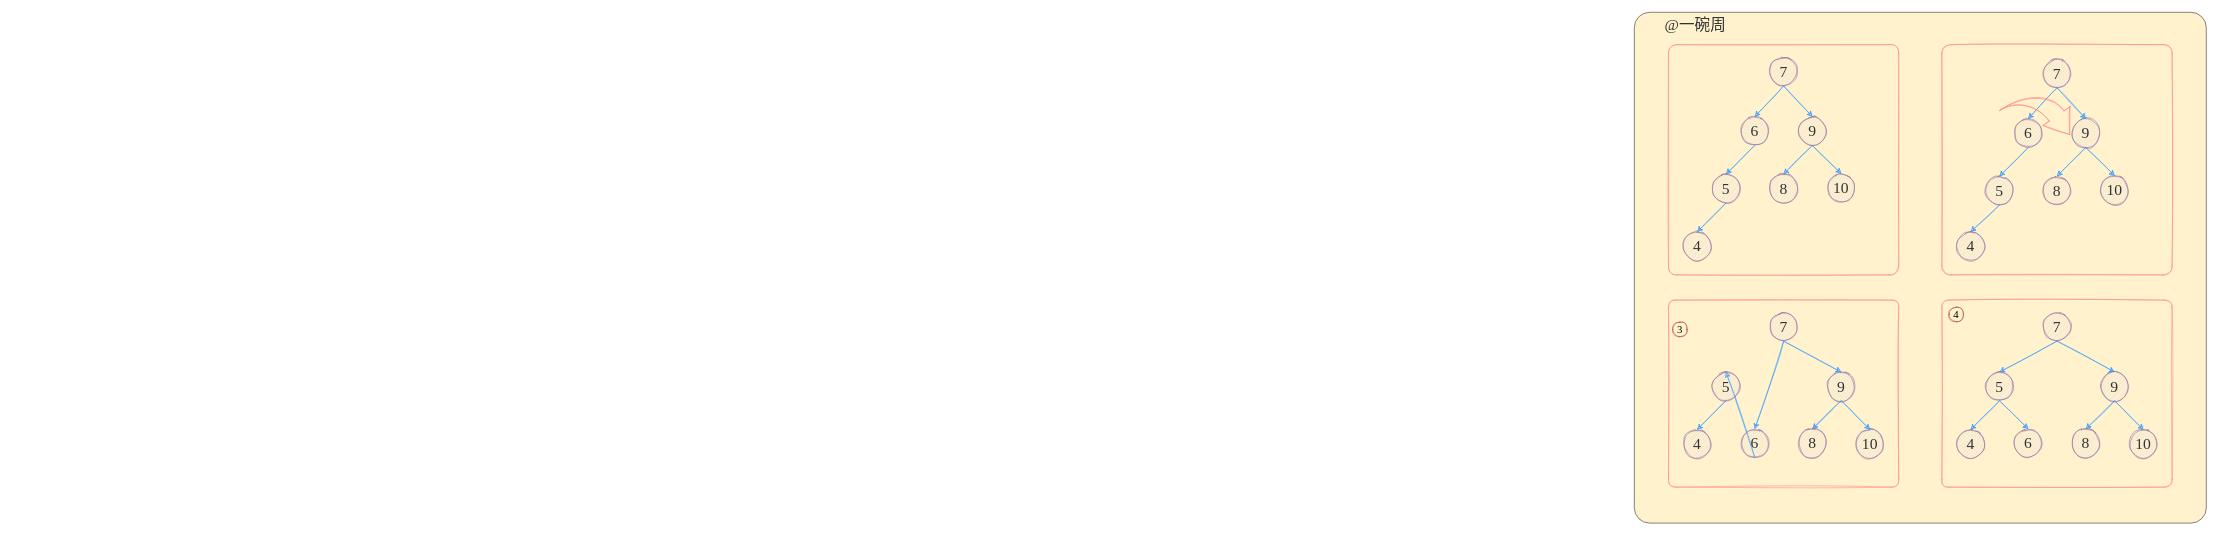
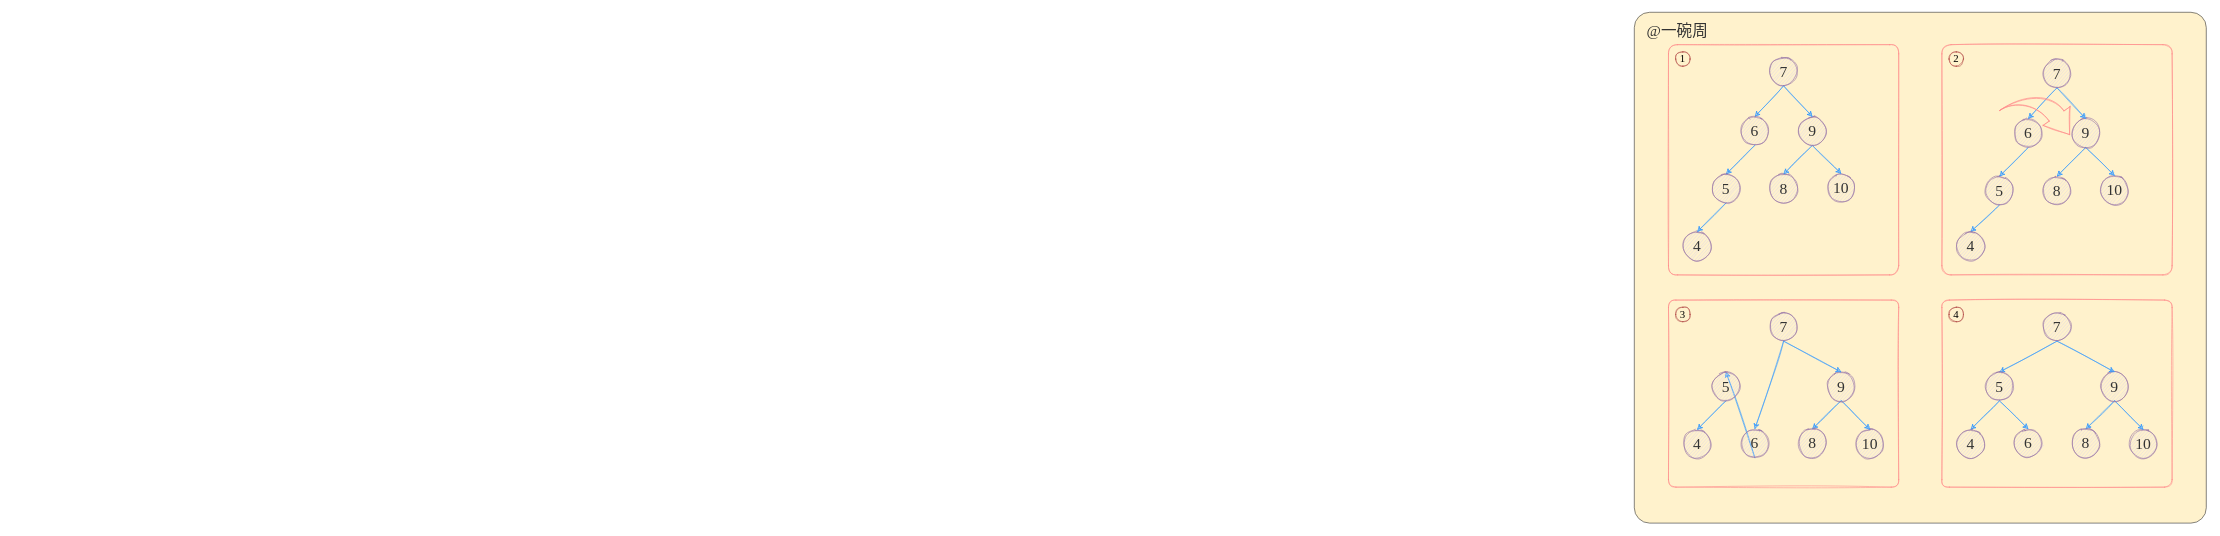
(1696, 25) -> (1678, 31)
none -> (1683, 59)
none -> (1957, 59)
(1680, 330) -> (1683, 315)
